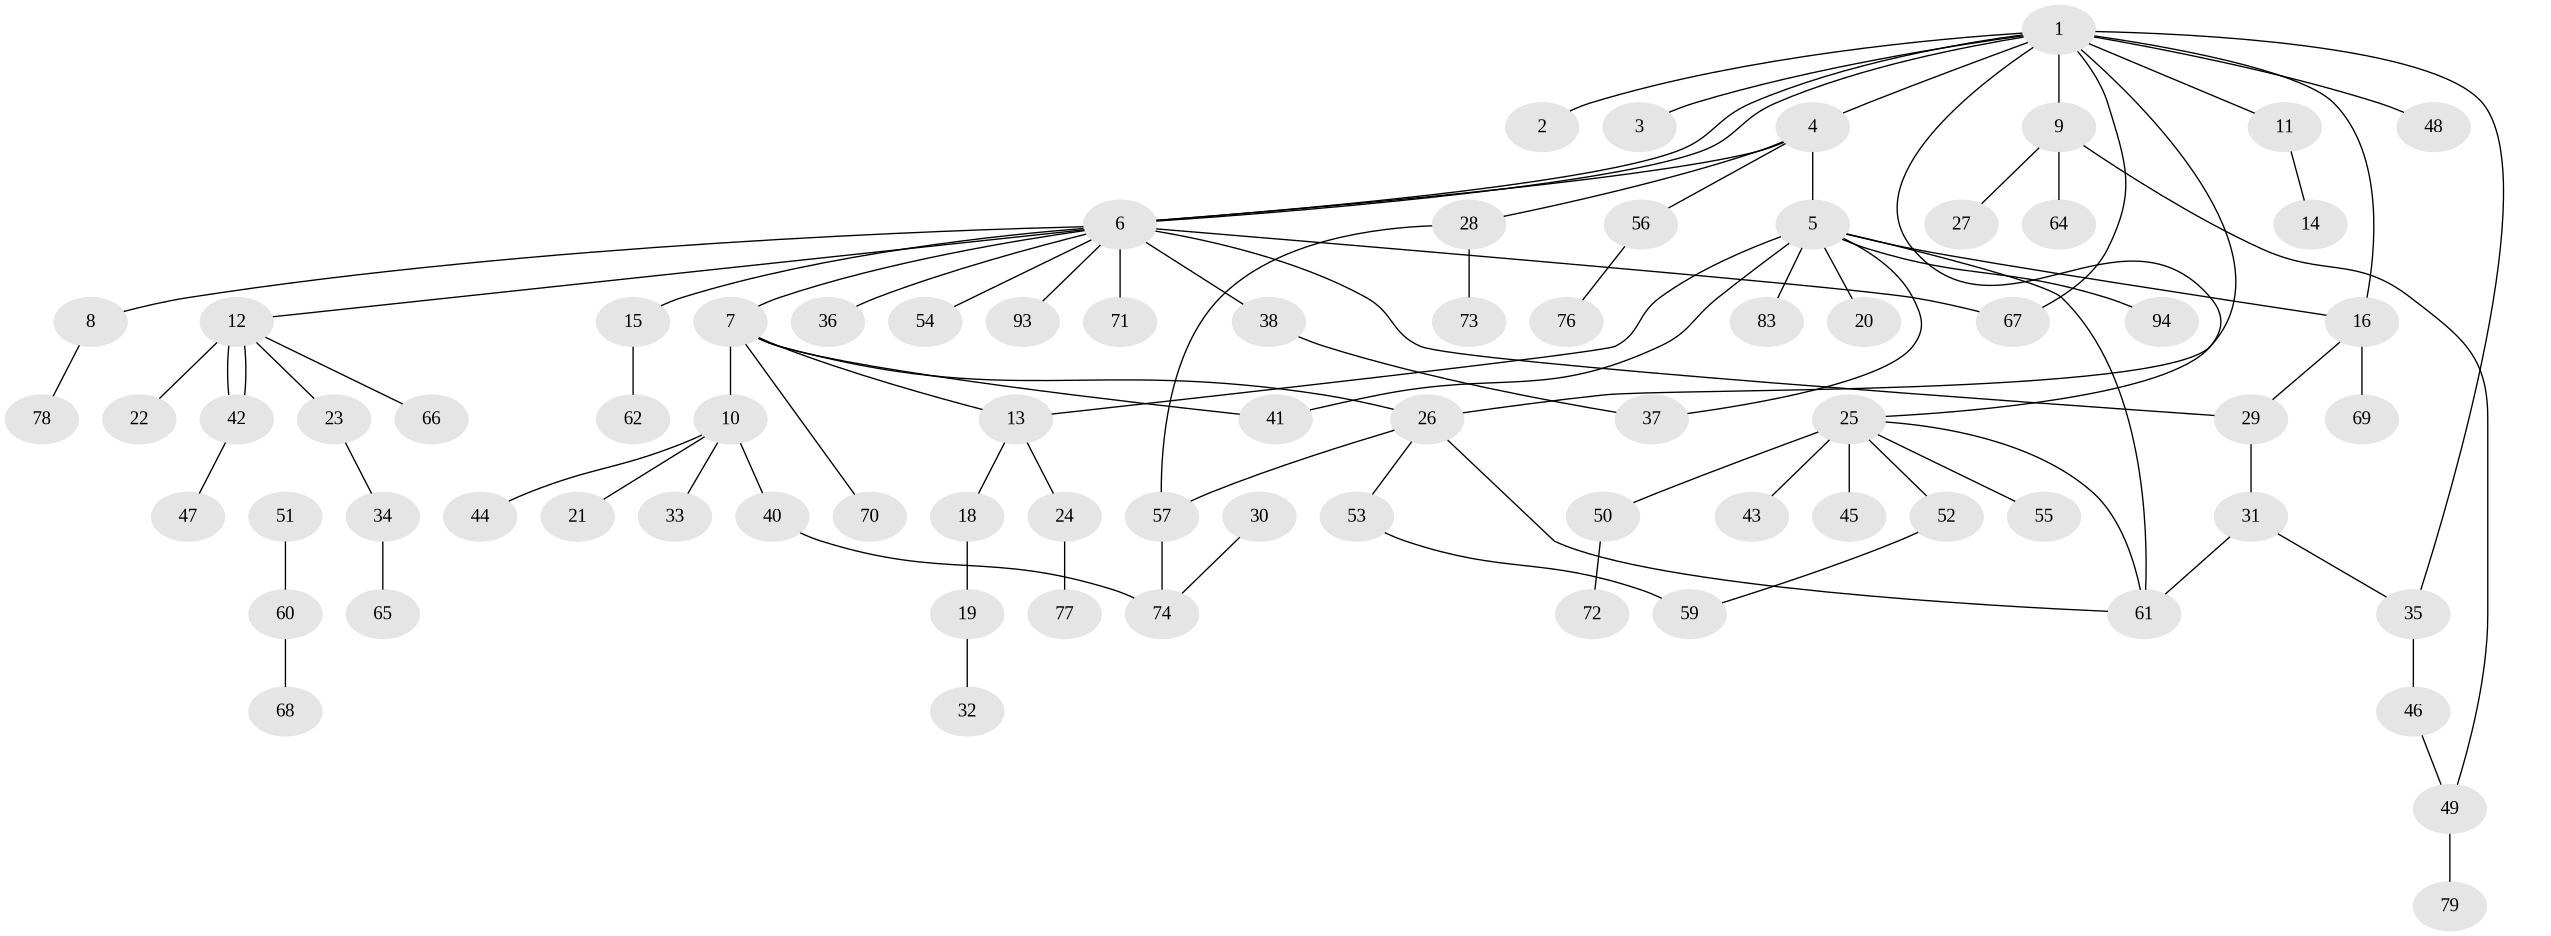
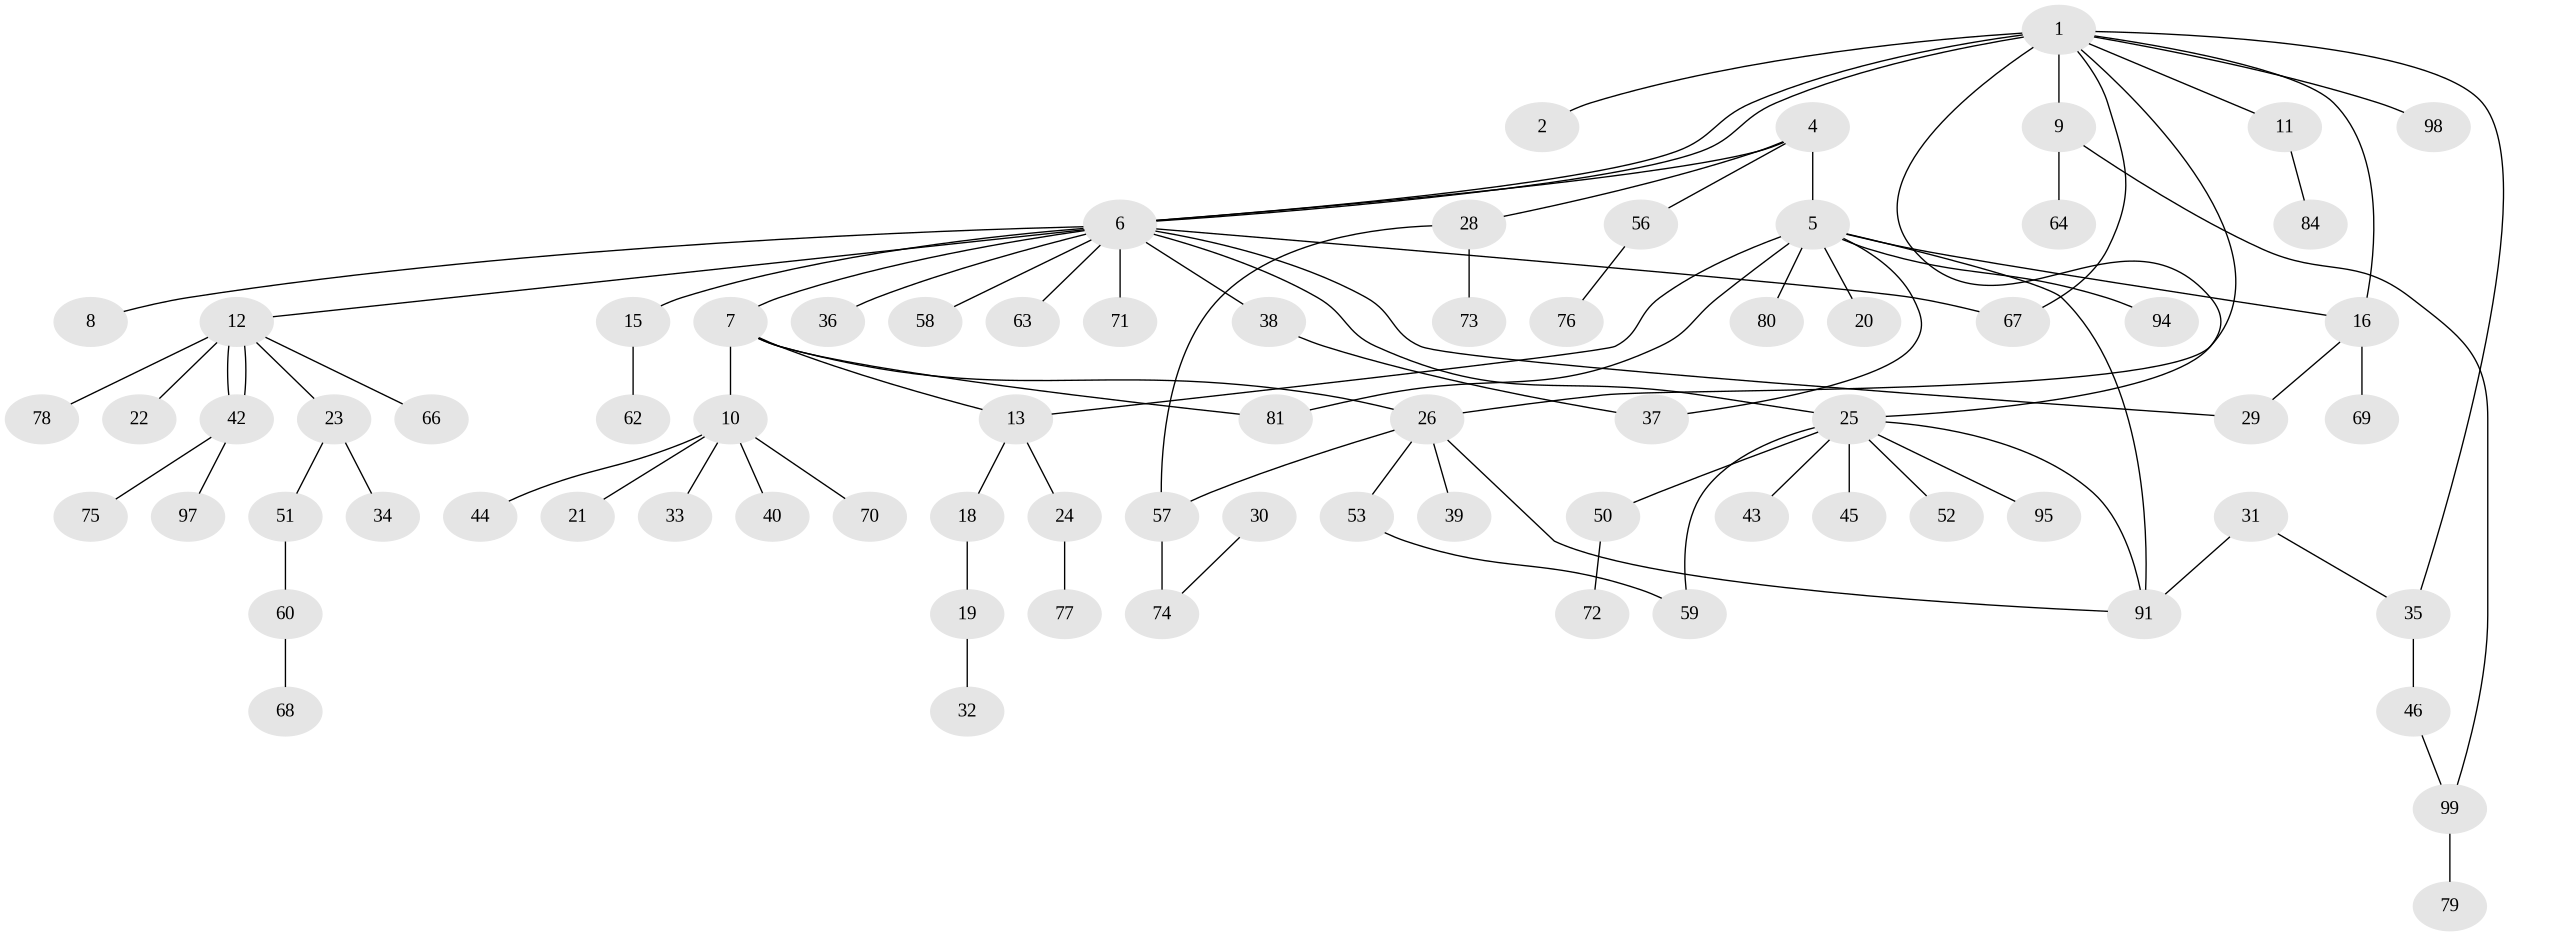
(1935, 77) -> none
(1640, 127) -> none
(2434, 127) -> (2434, 127)
(1962, 225) -> none
(2311, 225) -> (2311, 225)
(925, 322) -> (925, 322)
(1023, 322) -> (1023, 322)
(1767, 322) -> (1767, 322)
none -> (1417, 363)
(66, 371) -> (139, 371)
(800, 419) -> (800, 468)
(1276, 419) -> (1276, 419)
none -> (310, 468)
(2251, 468) -> none
none -> (91, 517)
(188, 517) -> (188, 517)
none -> (1454, 517)
(2044, 517) -> (2044, 517)
(959, 565) -> none
(1821, 570) -> (1713, 481)
(383, 614) -> none
(2144, 614) -> (2144, 614)
(2450, 809) -> (2450, 809)
